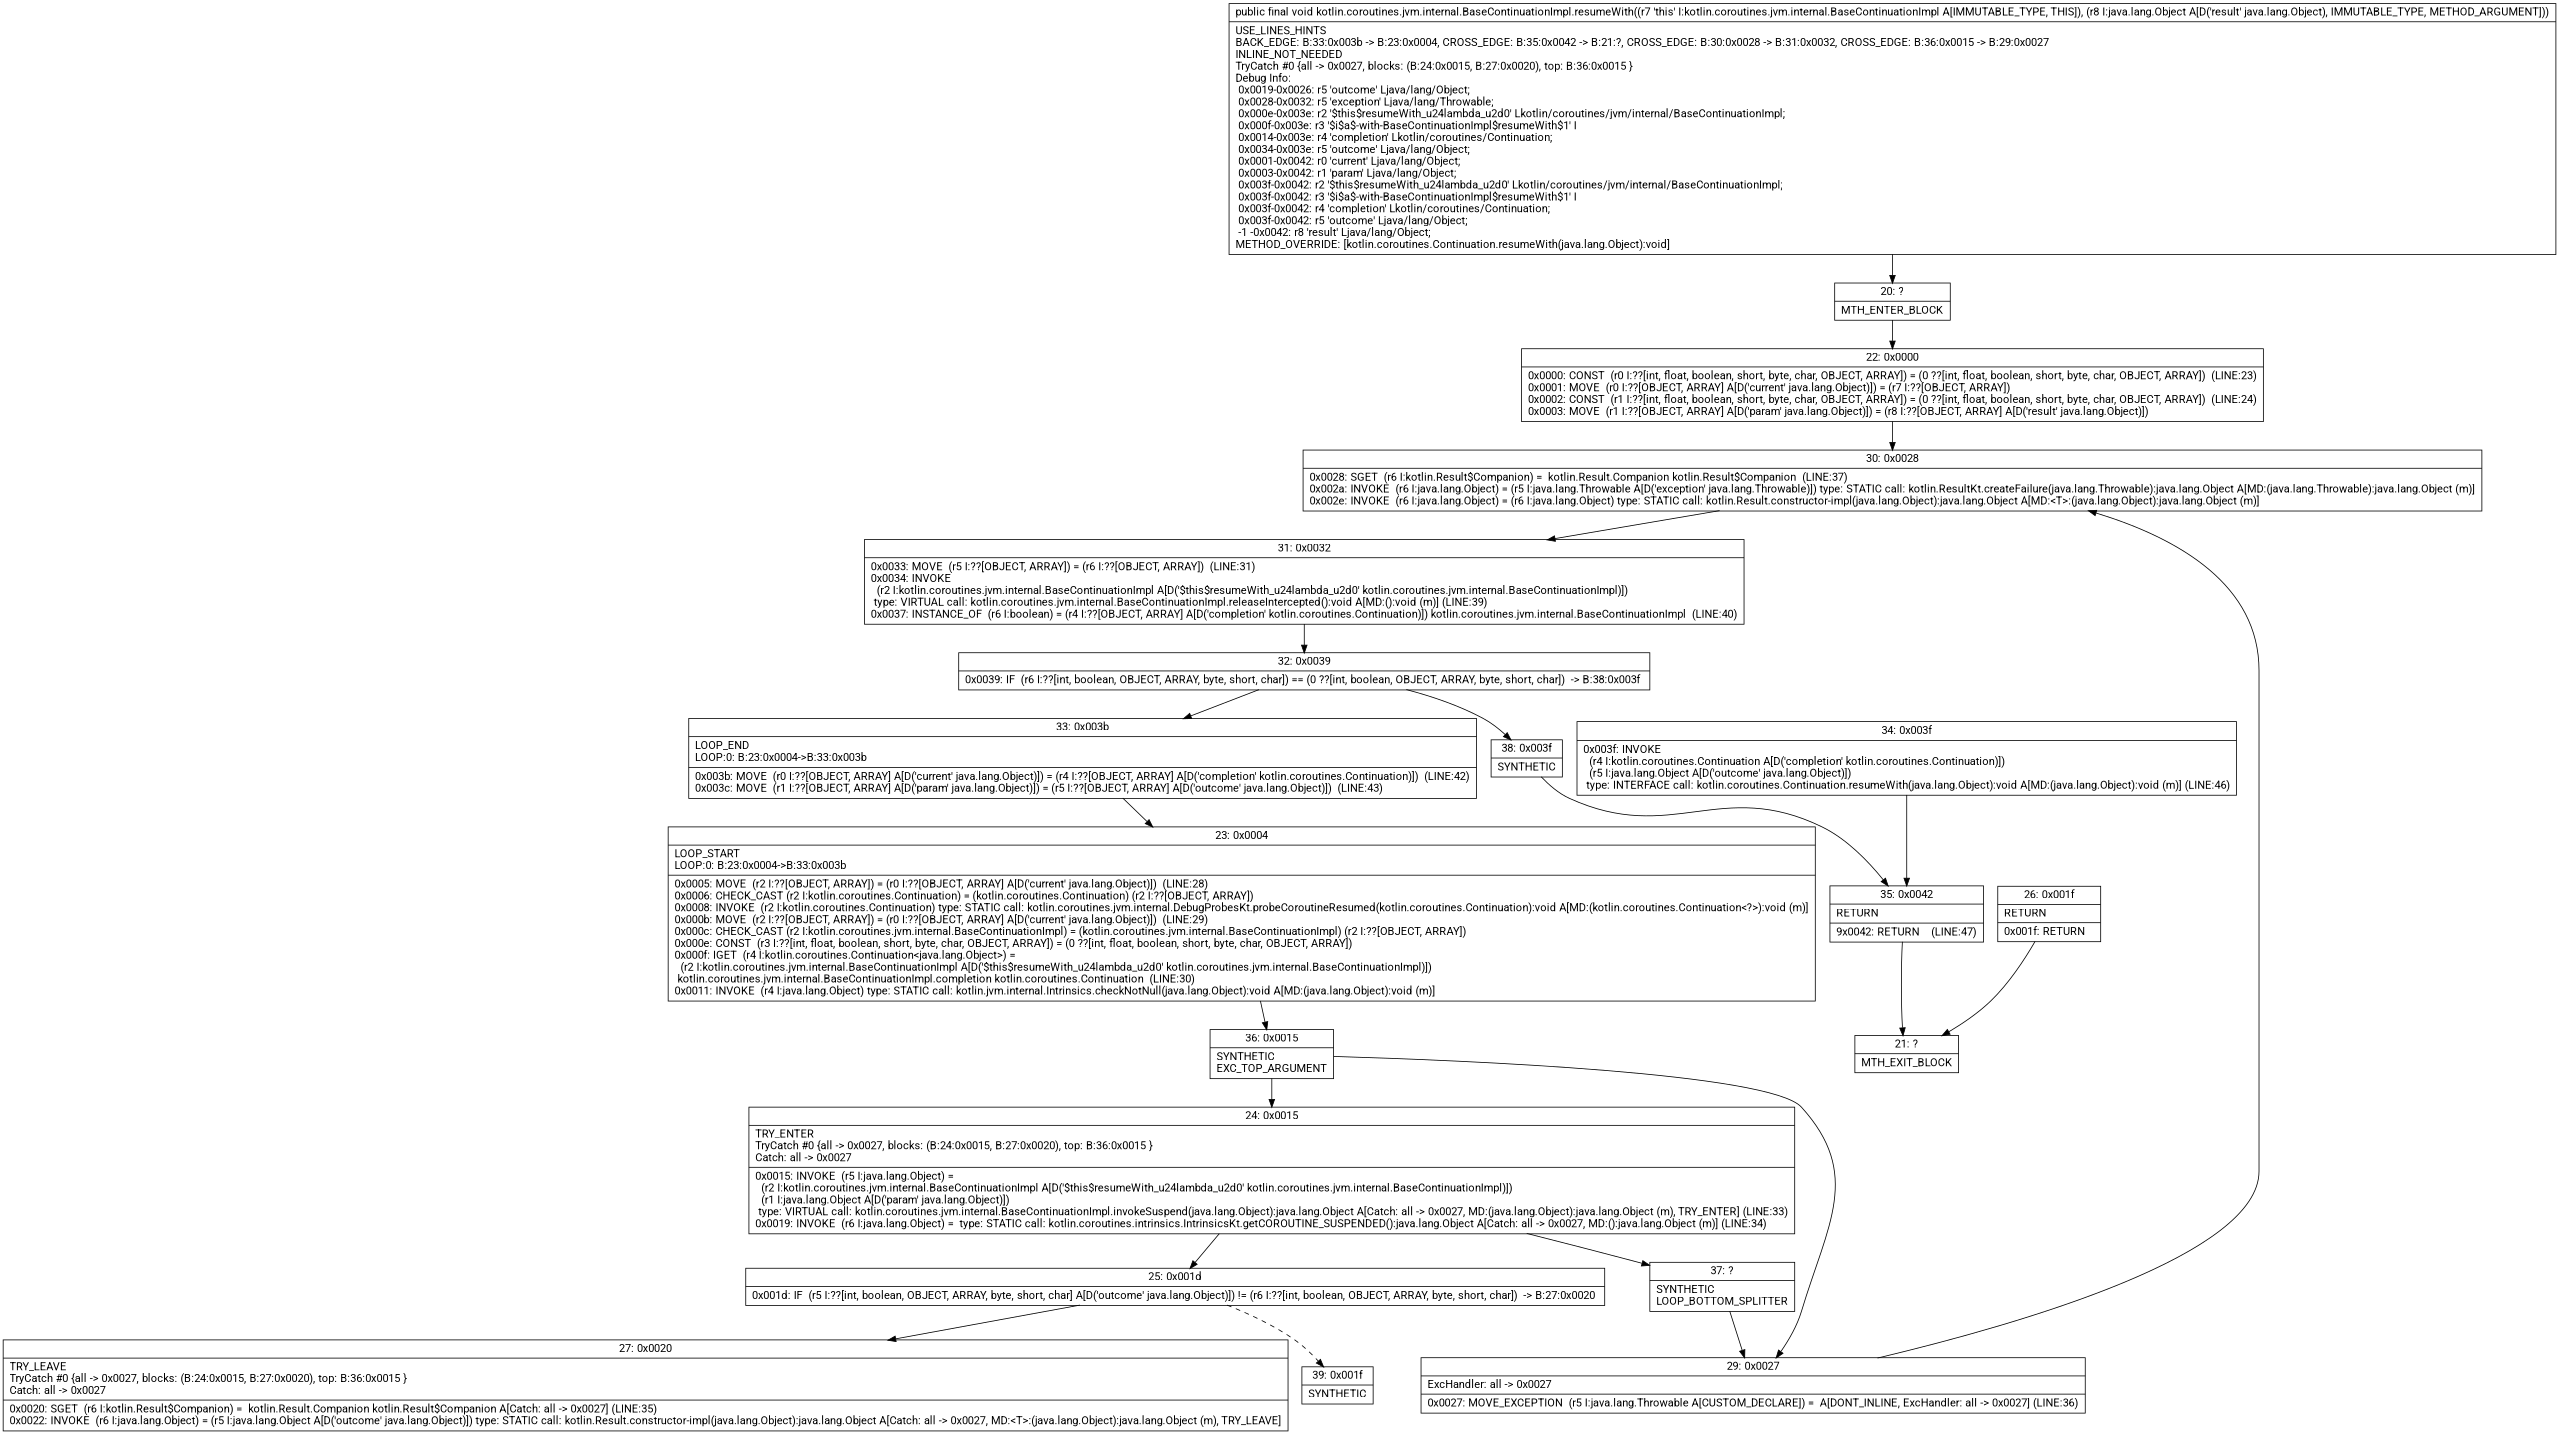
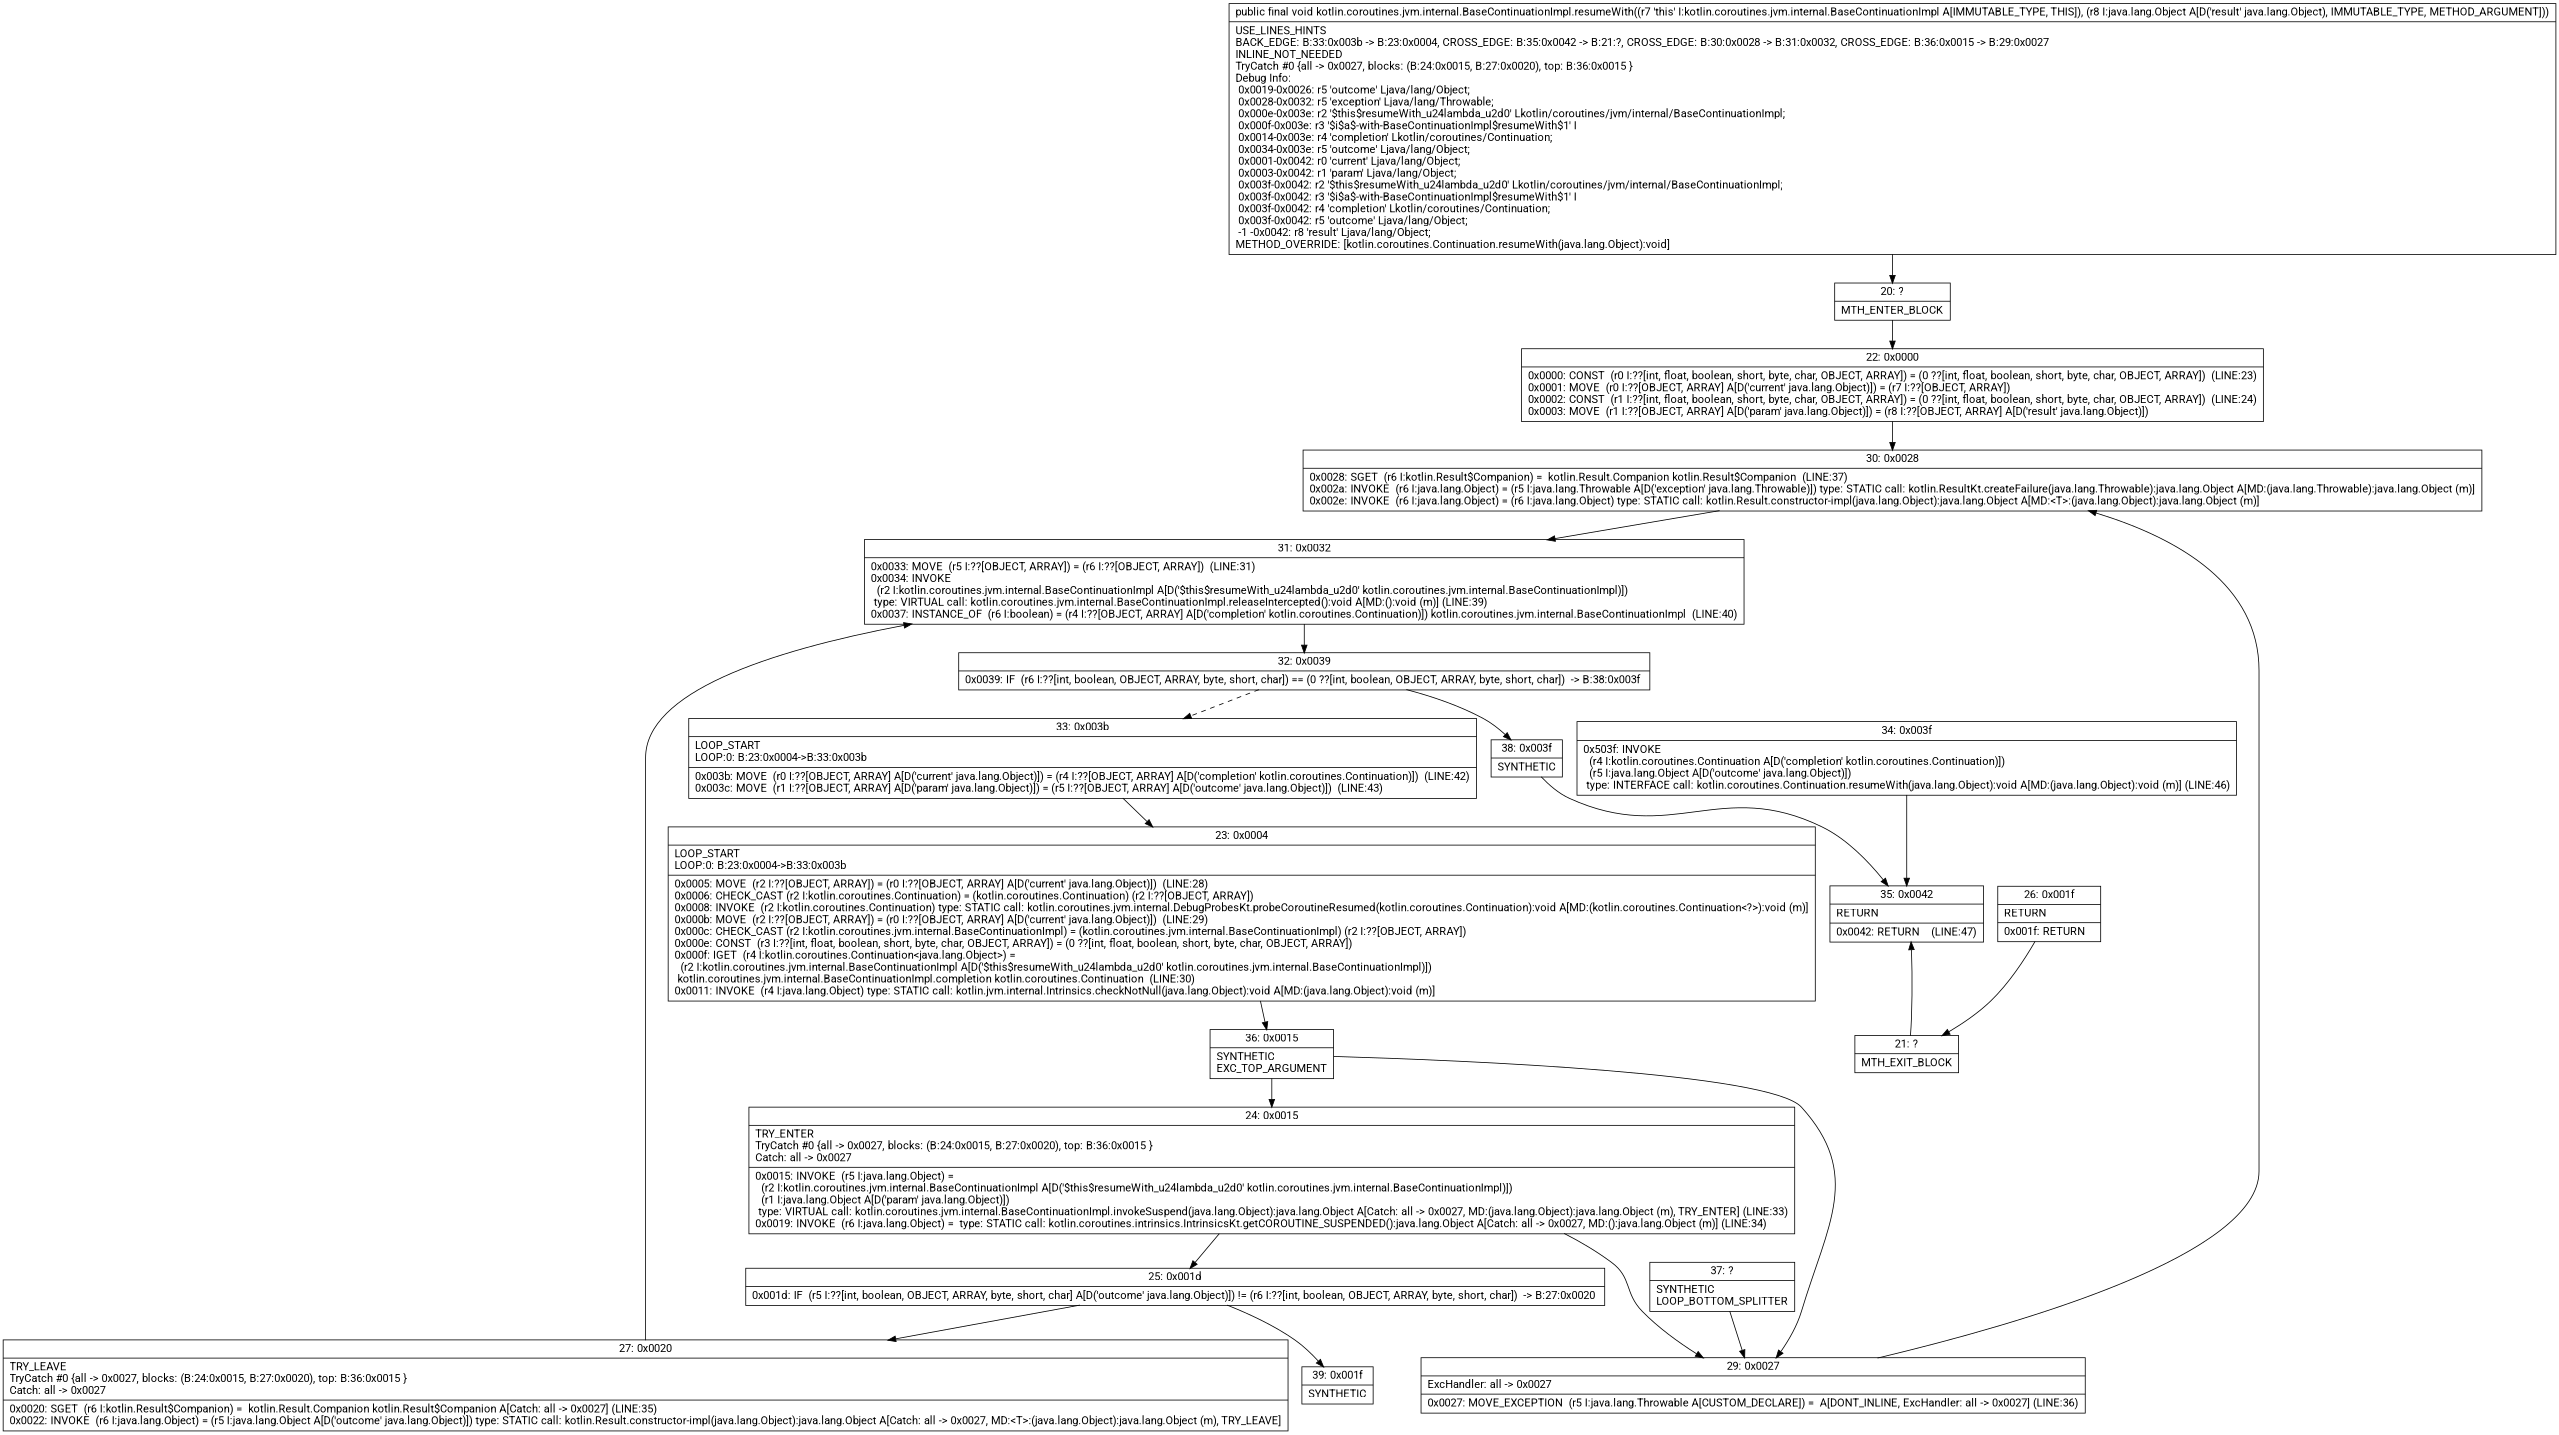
(1225, 703) -> (1225, 703)
(722, 746) -> (728, 746)
(1625, 750) -> (1625, 750)
none -> (646, 896)
(1907, 932) -> (1907, 932)
(1901, 985) -> (1912, 993)
(1584, 1248) -> (1630, 1292)
(1276, 1328) -> (1276, 1328)
